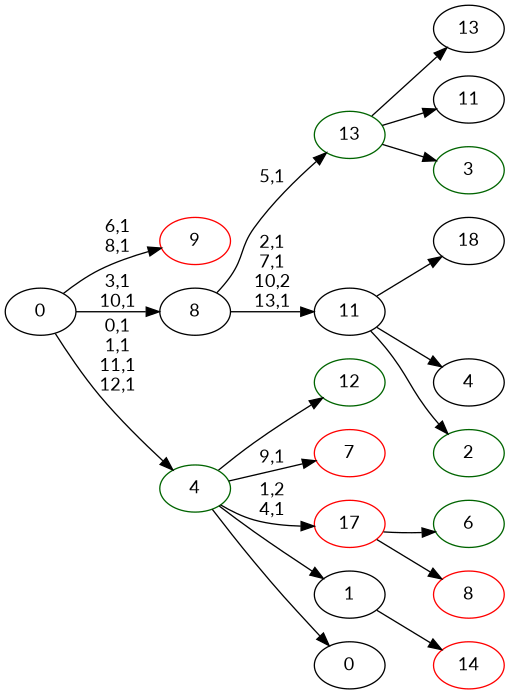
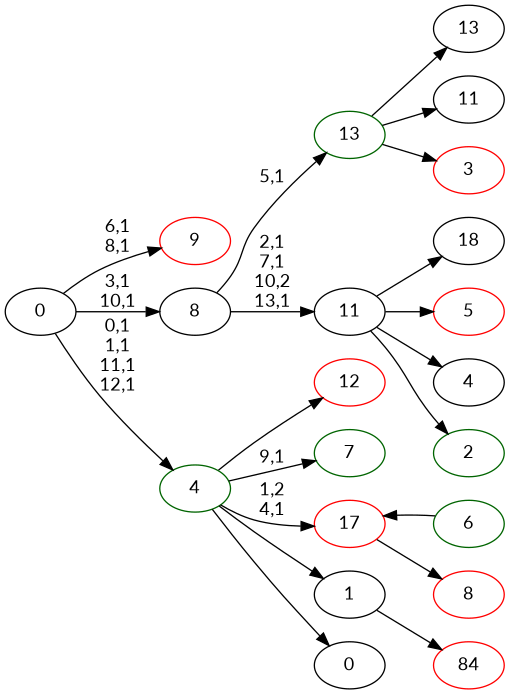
(469, 170) -> (469, 170)
none -> (469, 312)
(350, 382) -> (350, 382)
(350, 453) -> (350, 453)
(403, 533) -> (416, 515)
(469, 665) -> (469, 665)
